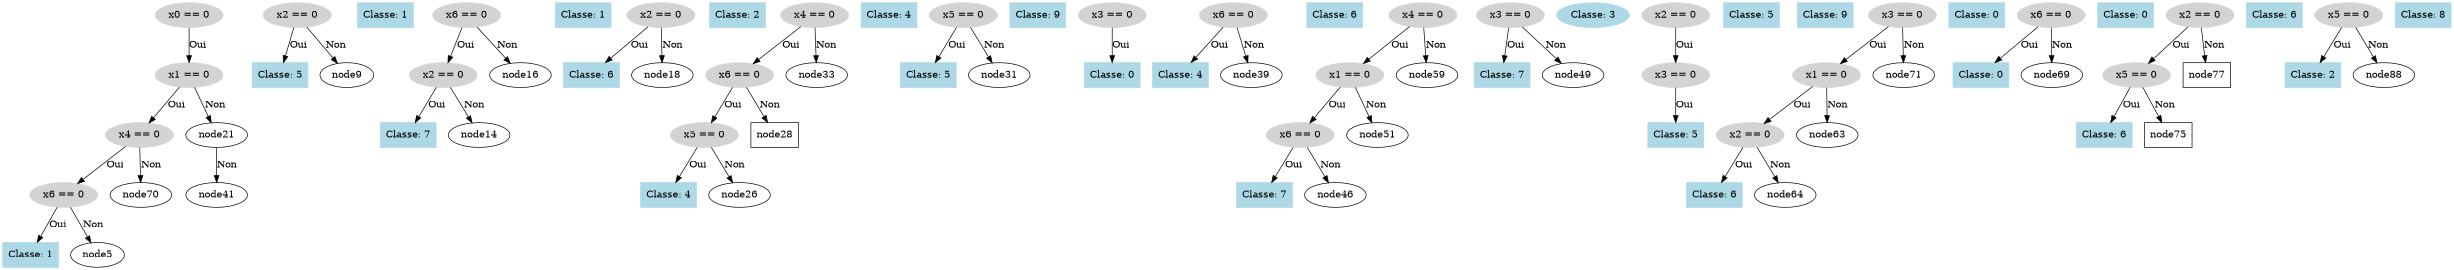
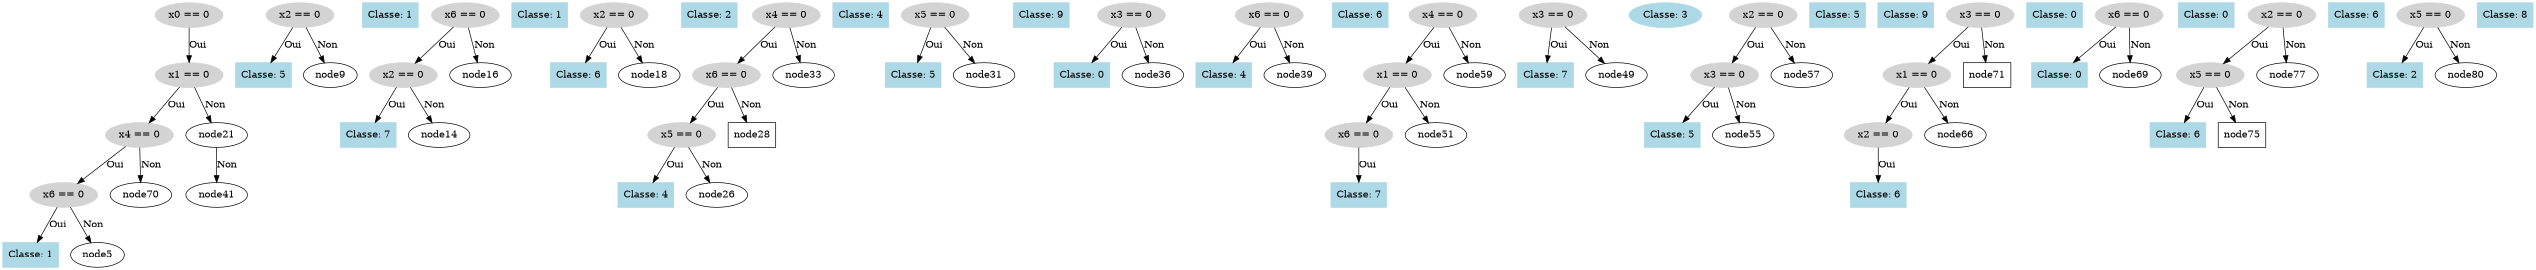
none -> (1153, 75)
none -> (1802, 75)
(1904, 75) -> (1987, 75)
(2207, 75) -> (2287, 75)
(2384, 75) -> (2466, 75)
none -> (1743, 135)
(1827, 135) -> (1955, 135)
(1335, 195) -> none
(1785, 195) -> none
